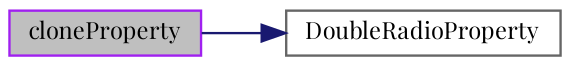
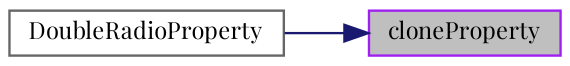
(232, 33) -> (314, 33)
